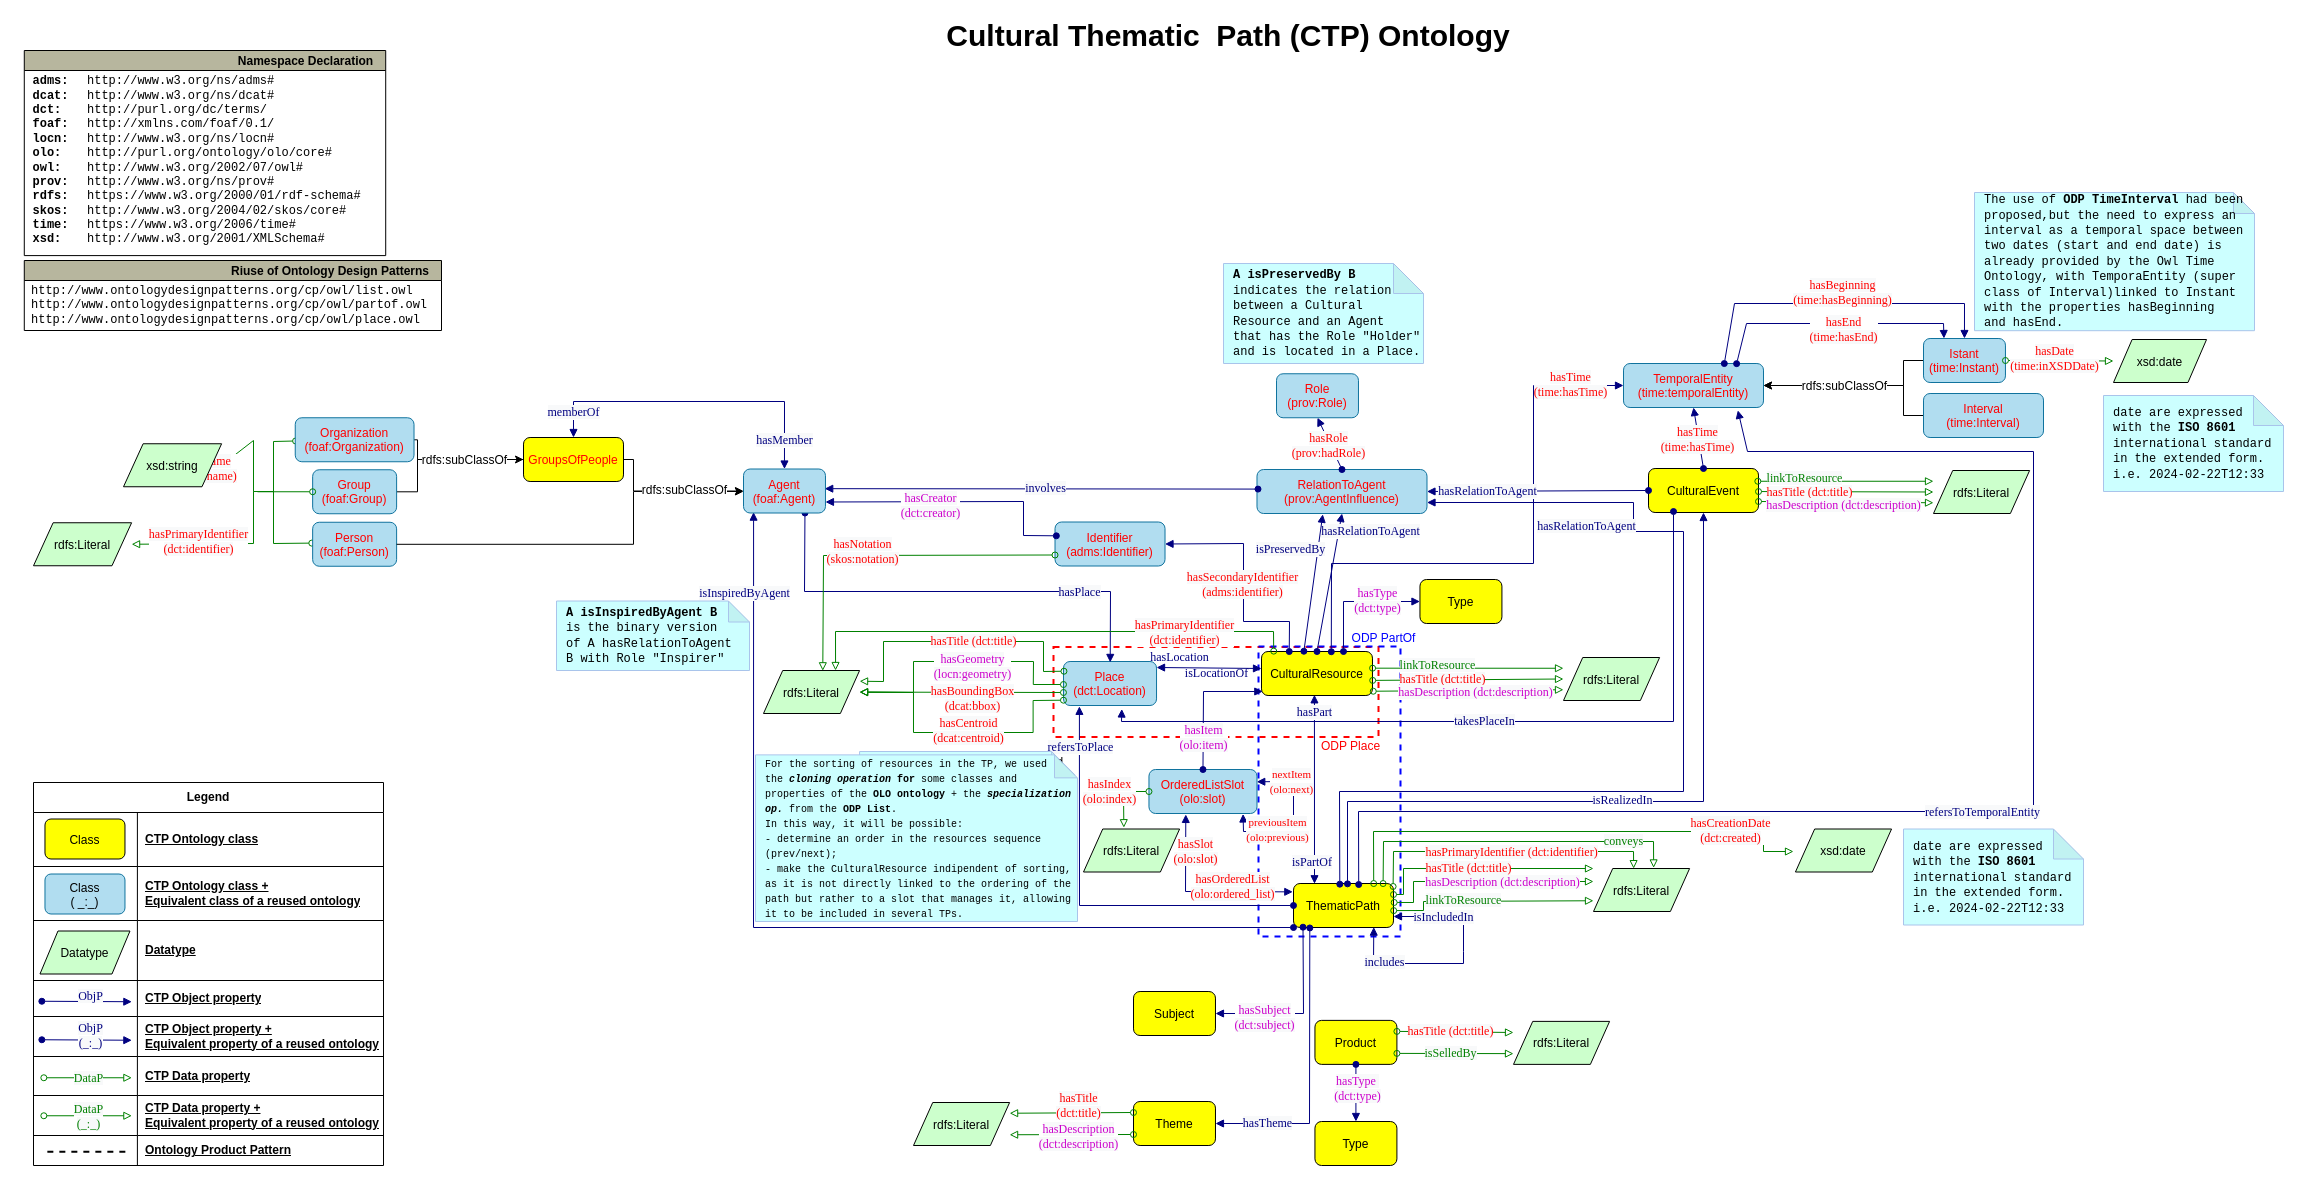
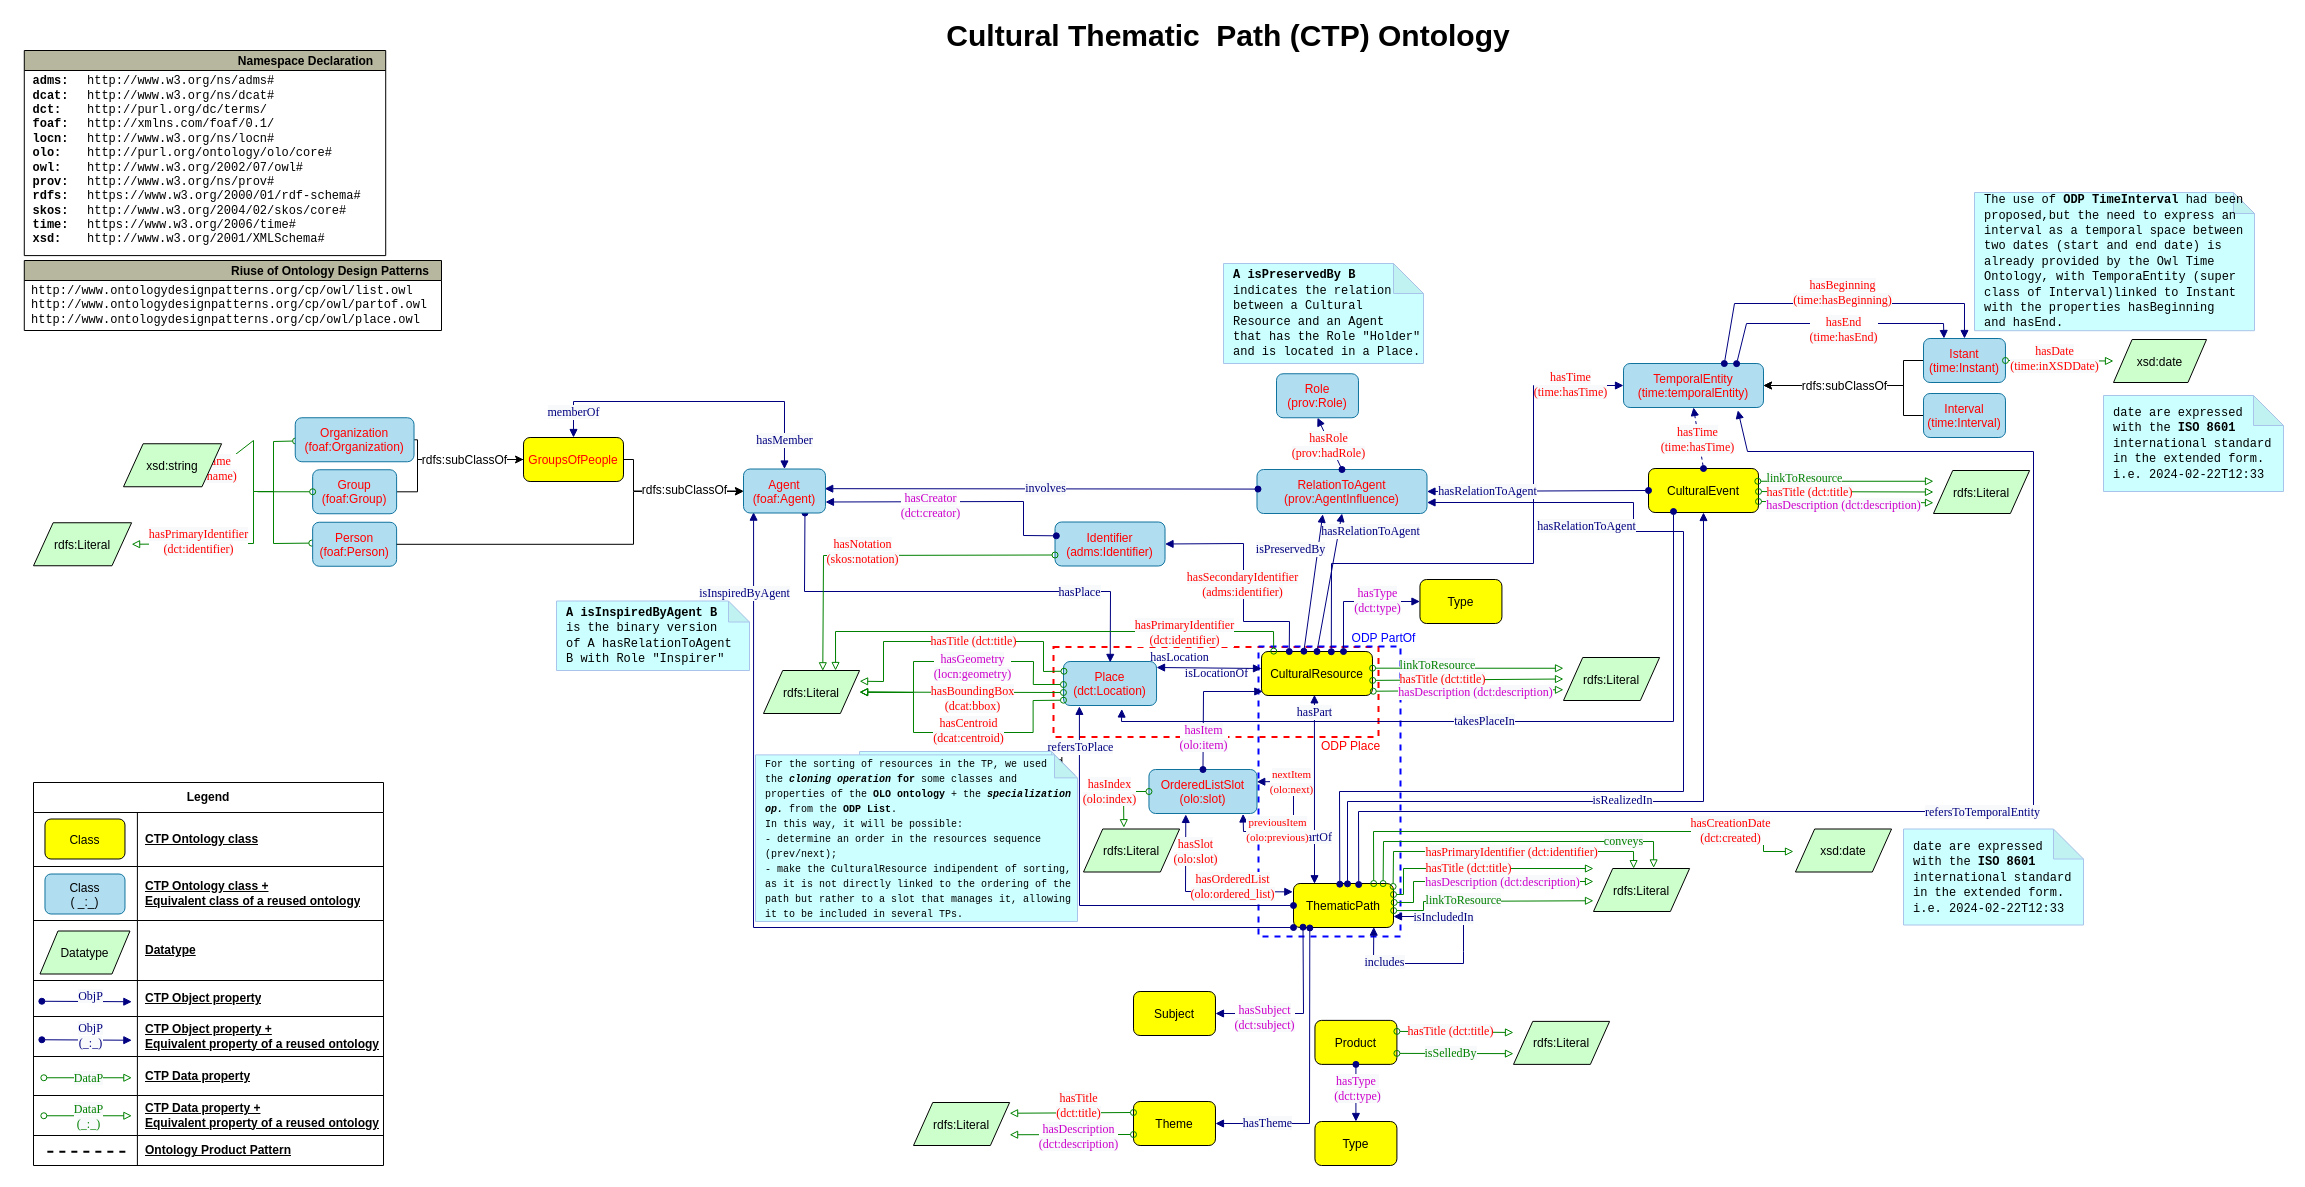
(1983, 416) -> (1964, 416)
(1702, 458) -> (1702, 458)
(1314, 859) -> (1314, 834)
